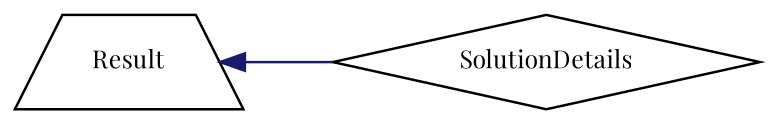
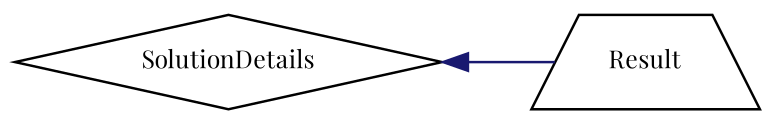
(289, 62) -> (511, 62)
